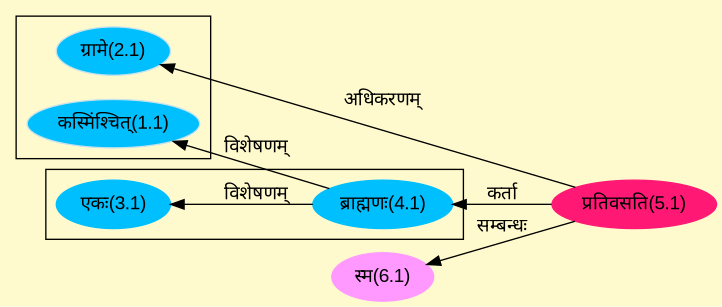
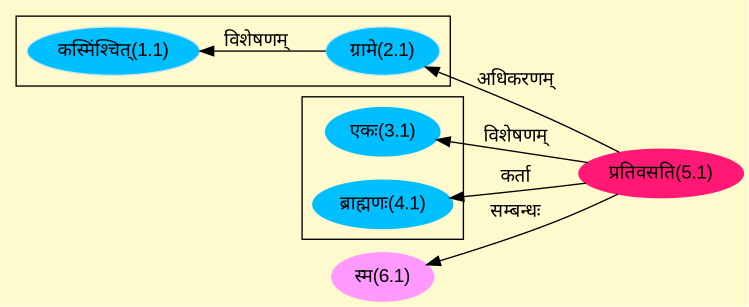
(236, 160) -> (270, 51)
(249, 204) -> (519, 152)
